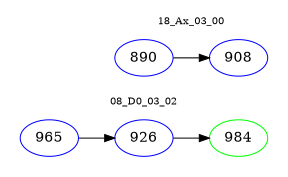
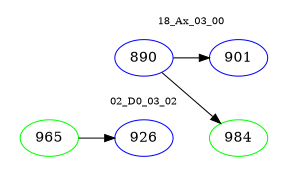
(239, 58) -> (239, 58)
(144, 102) -> (144, 102)
(49, 138) -> (49, 138)
(186, 138) -> (192, 99)
